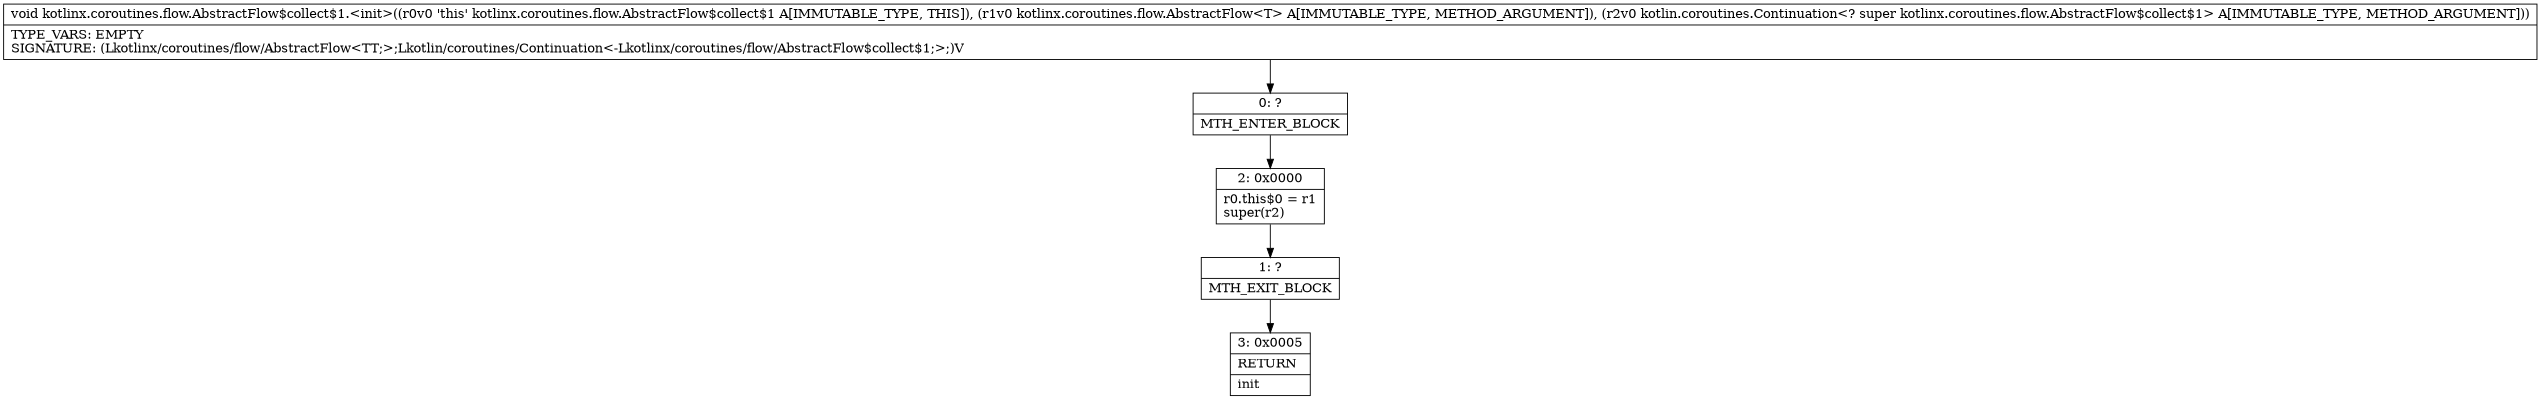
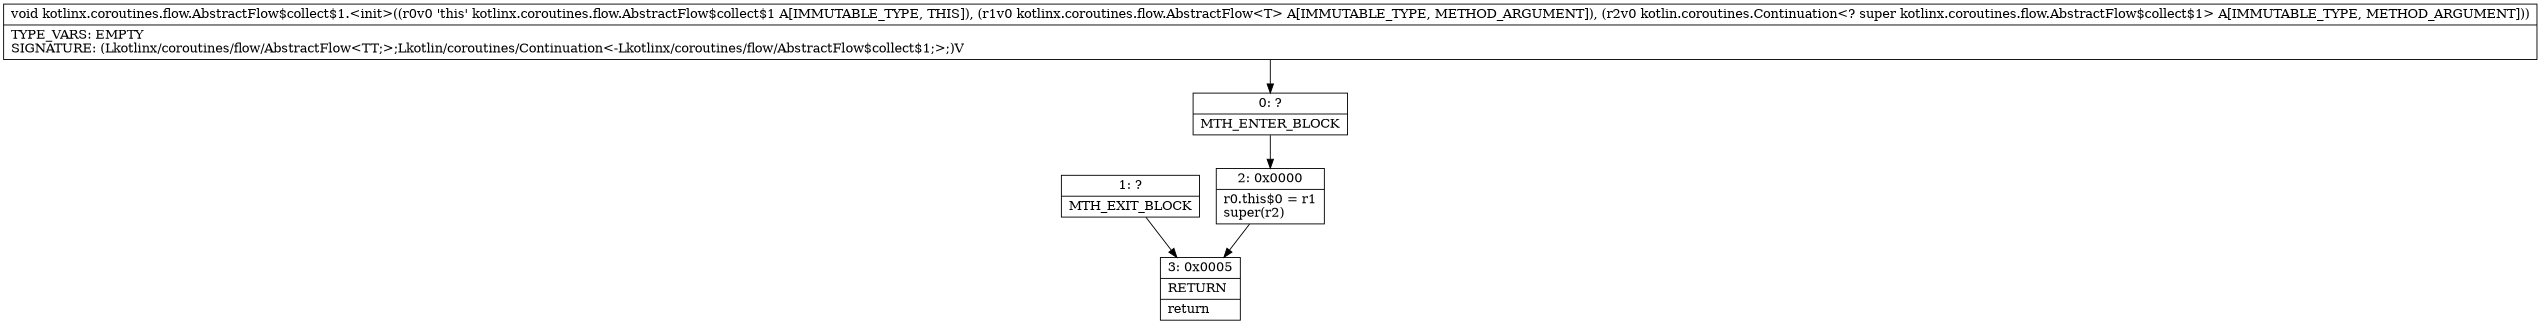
(1270, 236) -> (1239, 237)
(1249, 385) -> (1189, 309)
